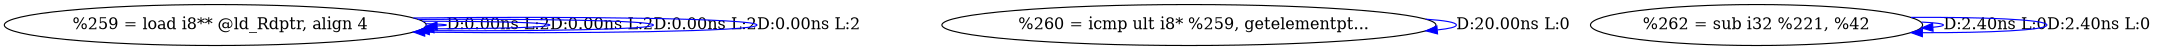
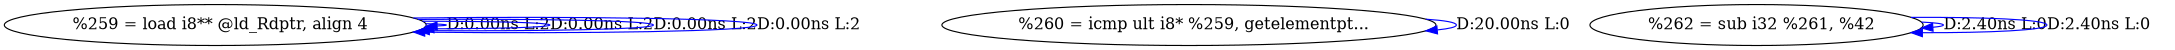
(1757, 25) -> (1757, 25)
